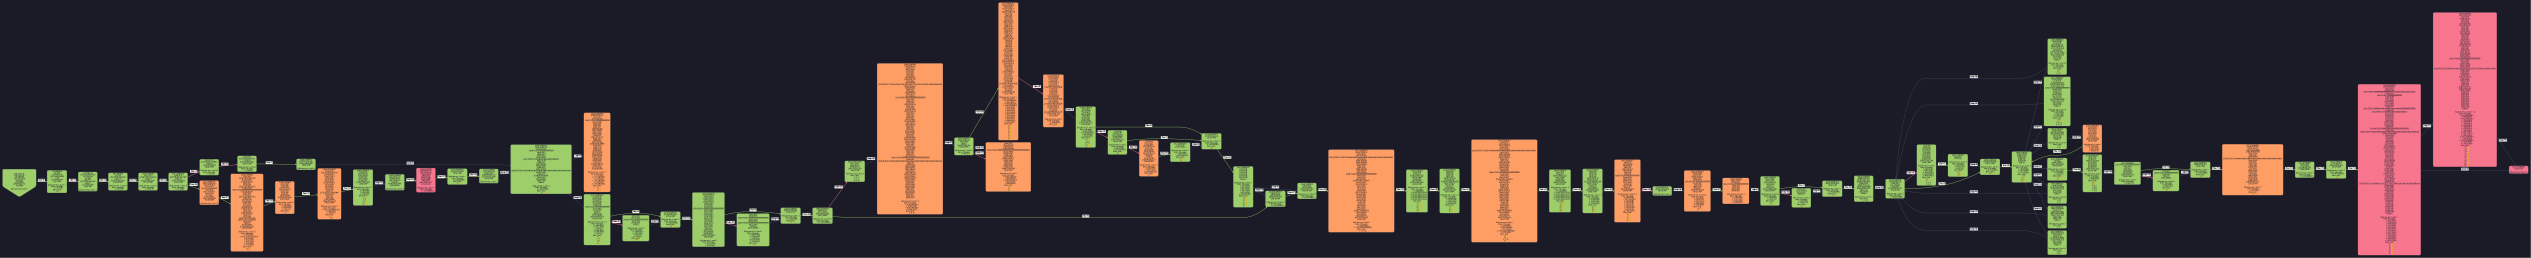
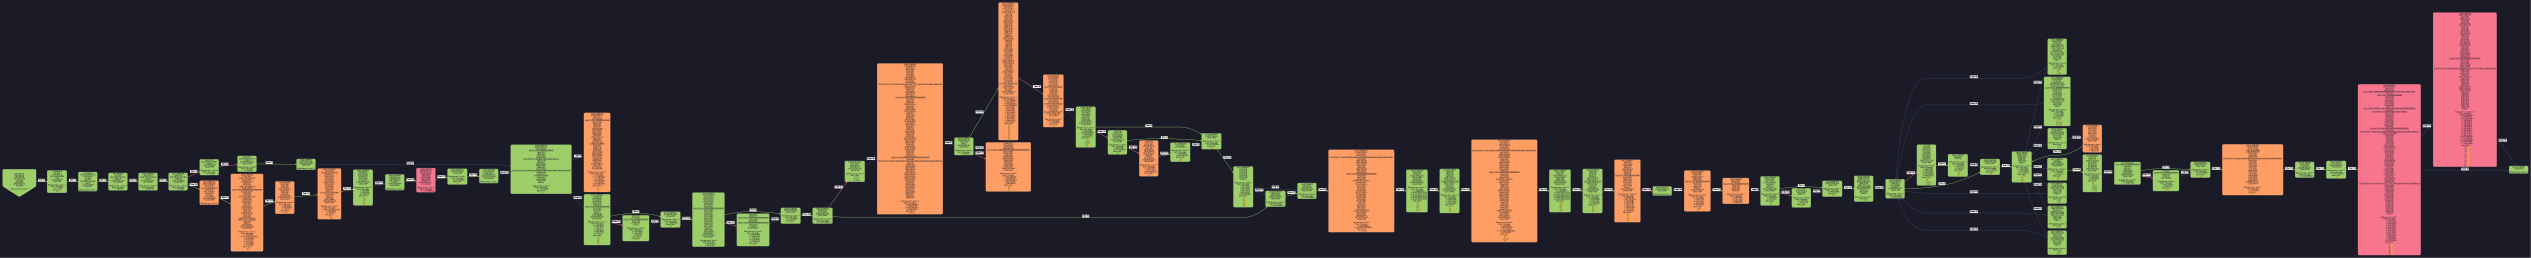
(2519, 170) -> (2519, 170)
